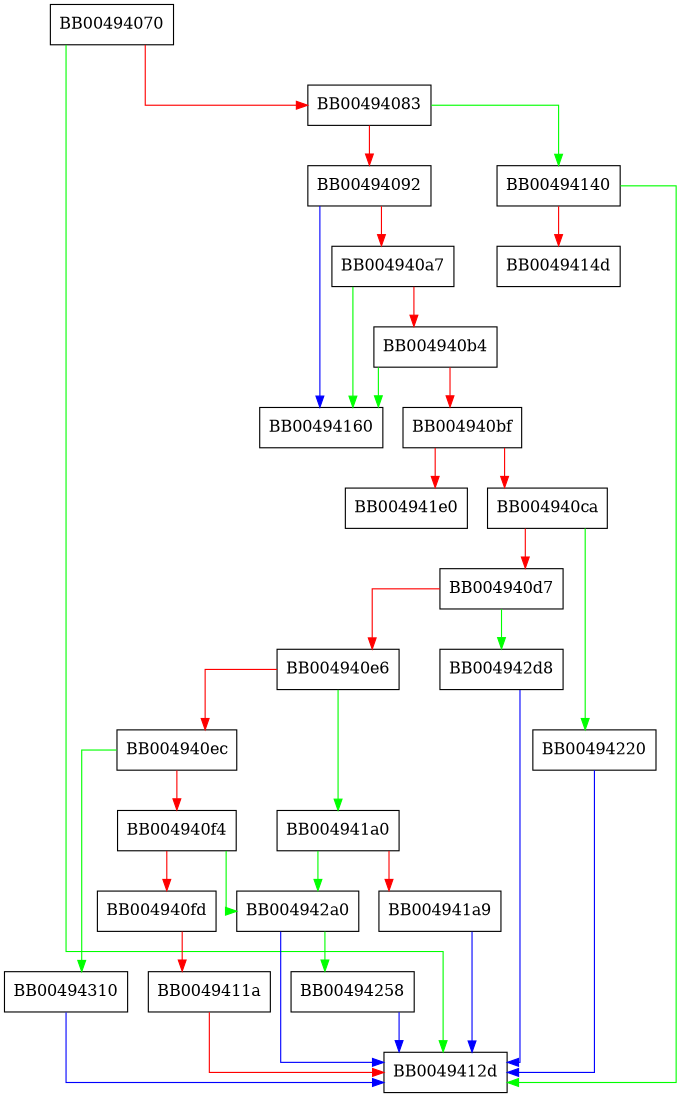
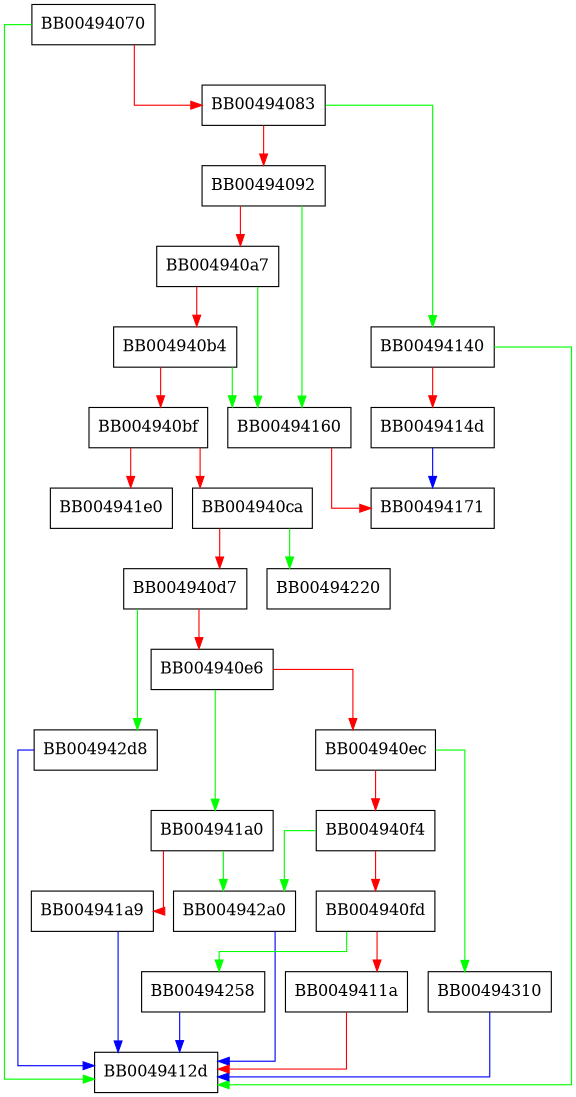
(320, 301) -> (302, 301)
none -> (433, 508)
(325, 944) -> (288, 952)
(594, 959) -> none
